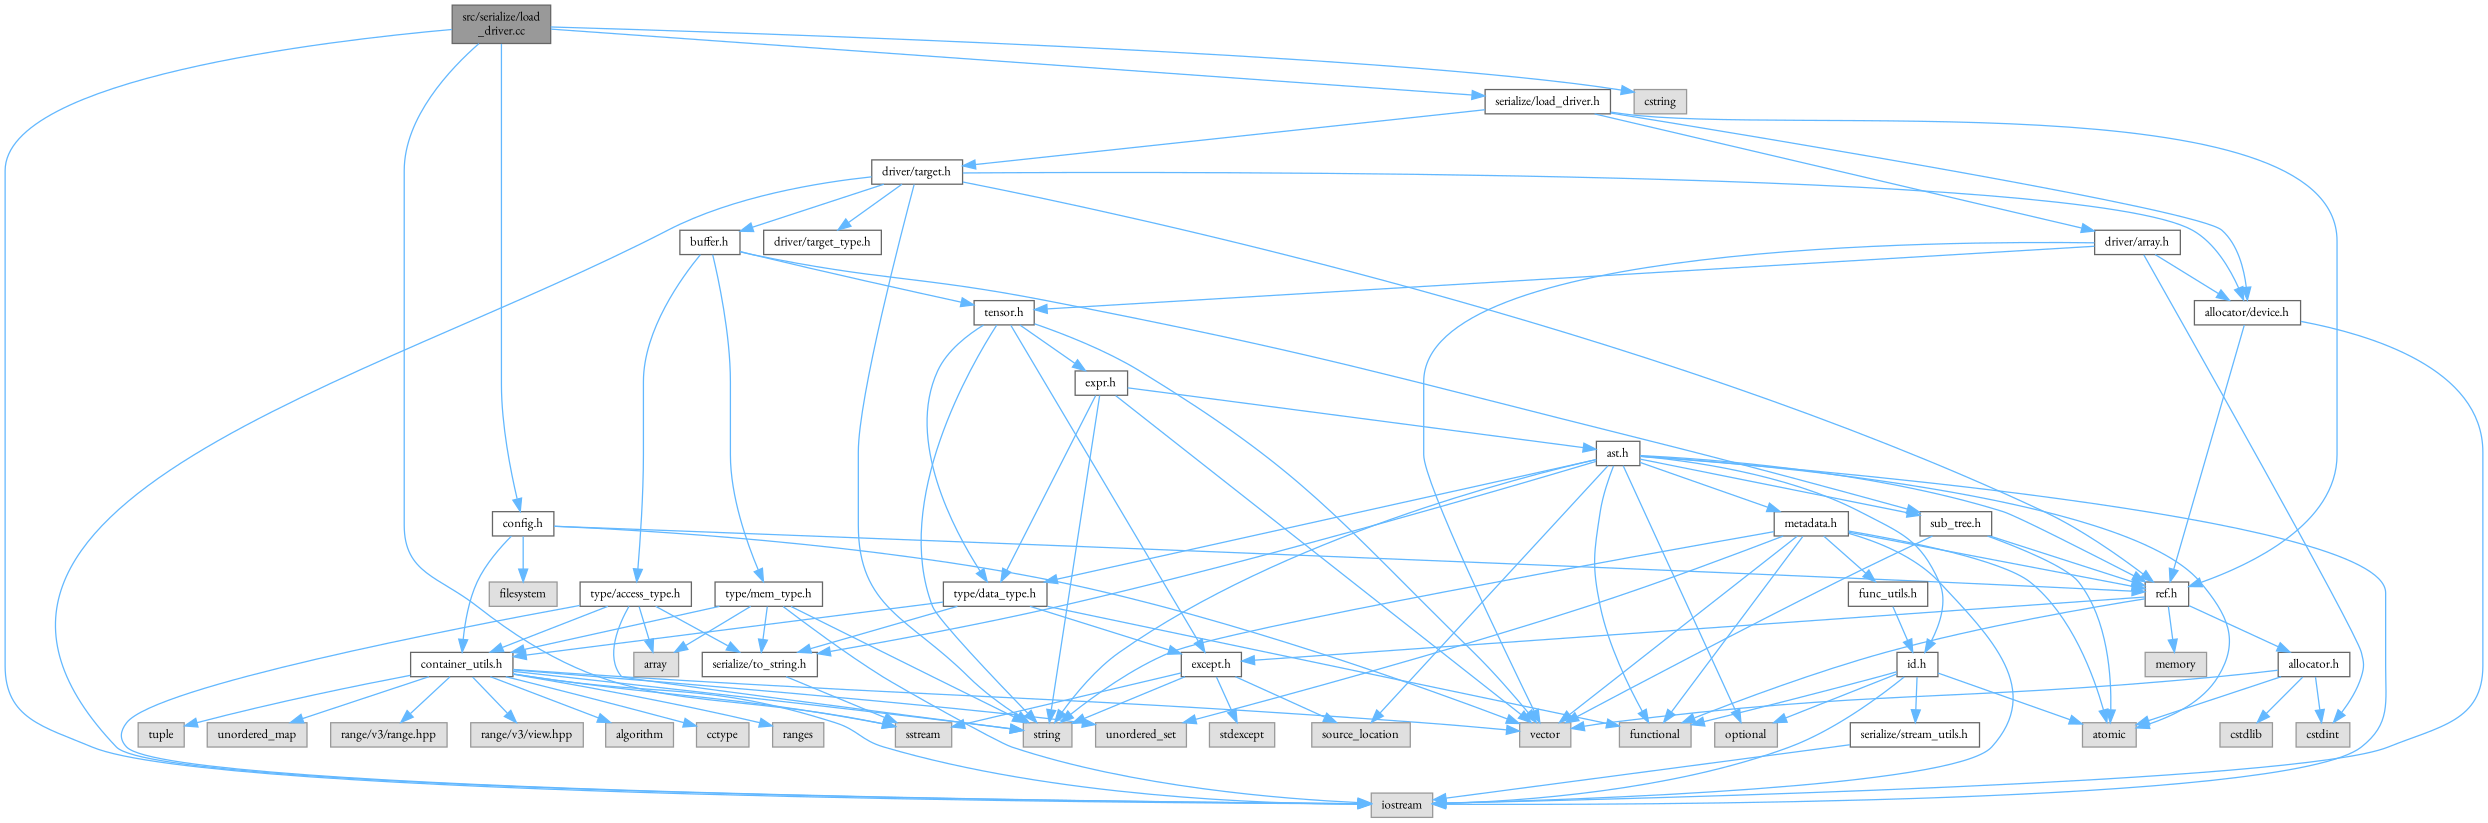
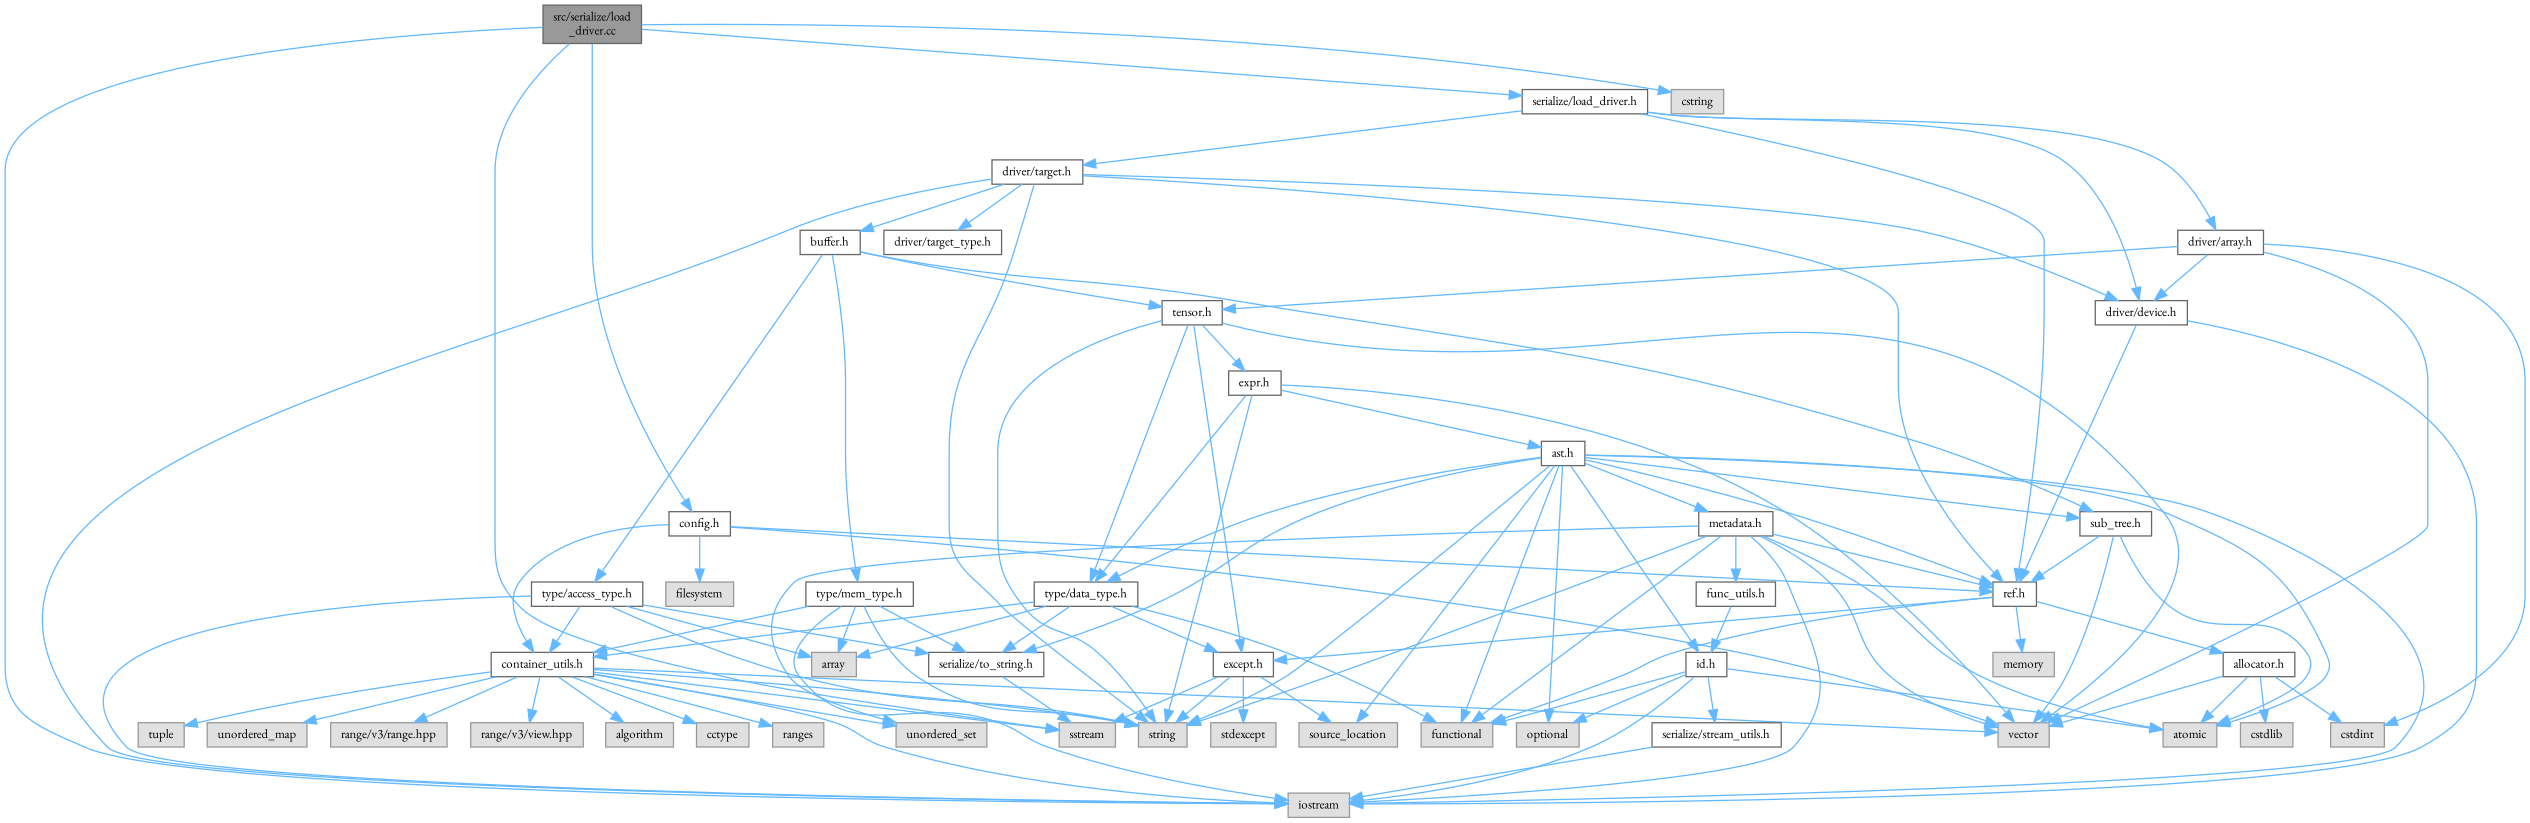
(2247, 313) -> (2141, 313)
none -> (957, 630)
